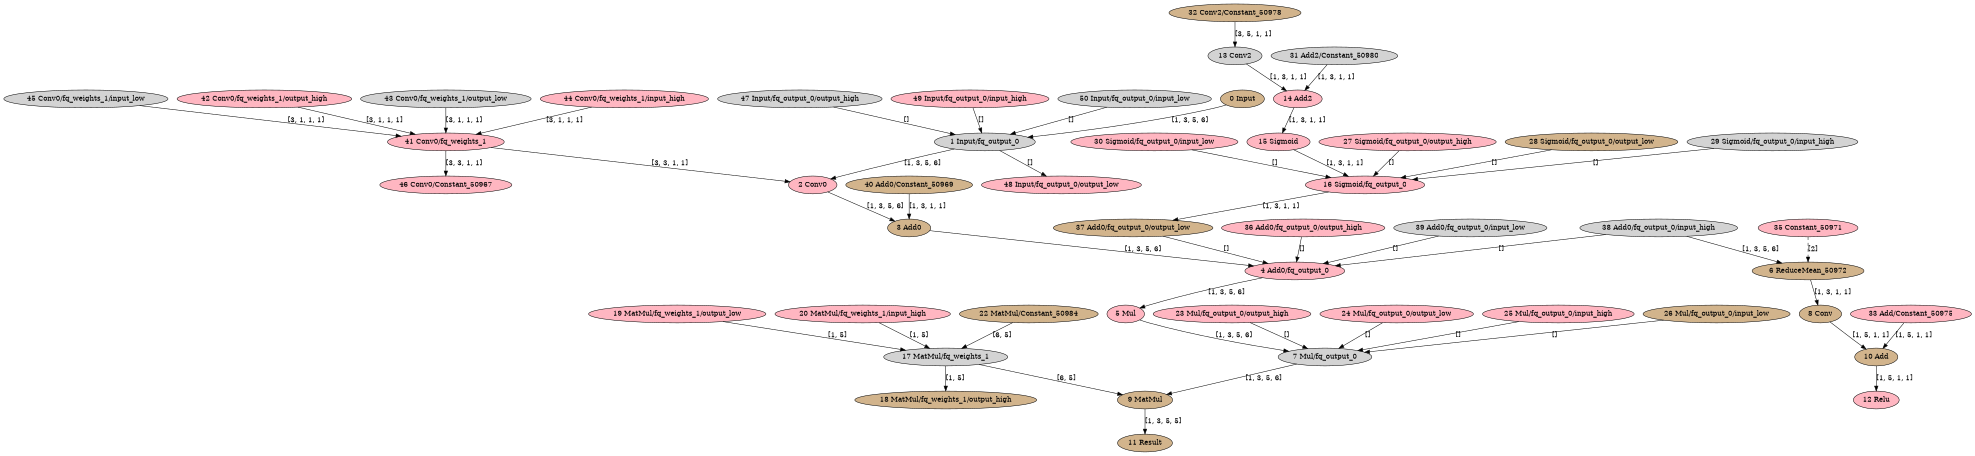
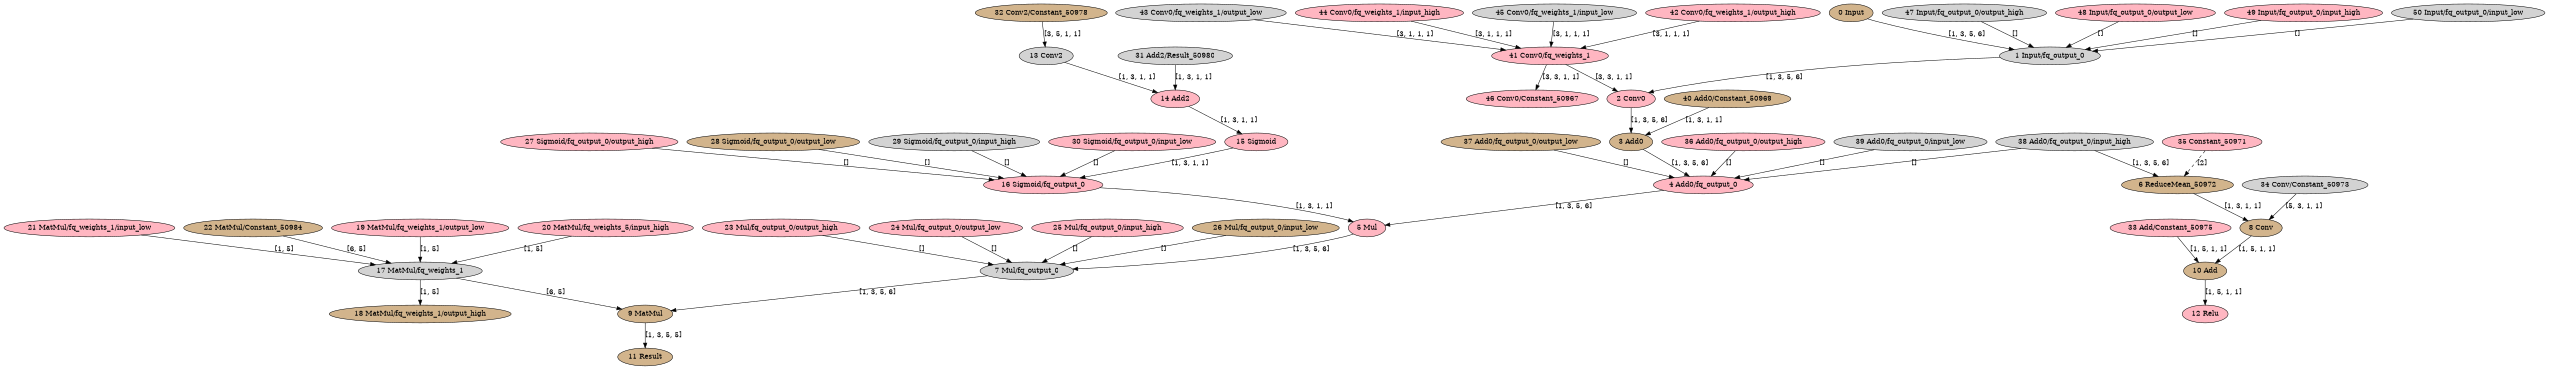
(1334, 56) -> (1175, 56)
(1021, 162) -> (2095, 33)
none -> (2305, 185)
(1253, 206) -> (1225, 199)
none -> (89, 228)
(863, 314) -> (606, 228)
